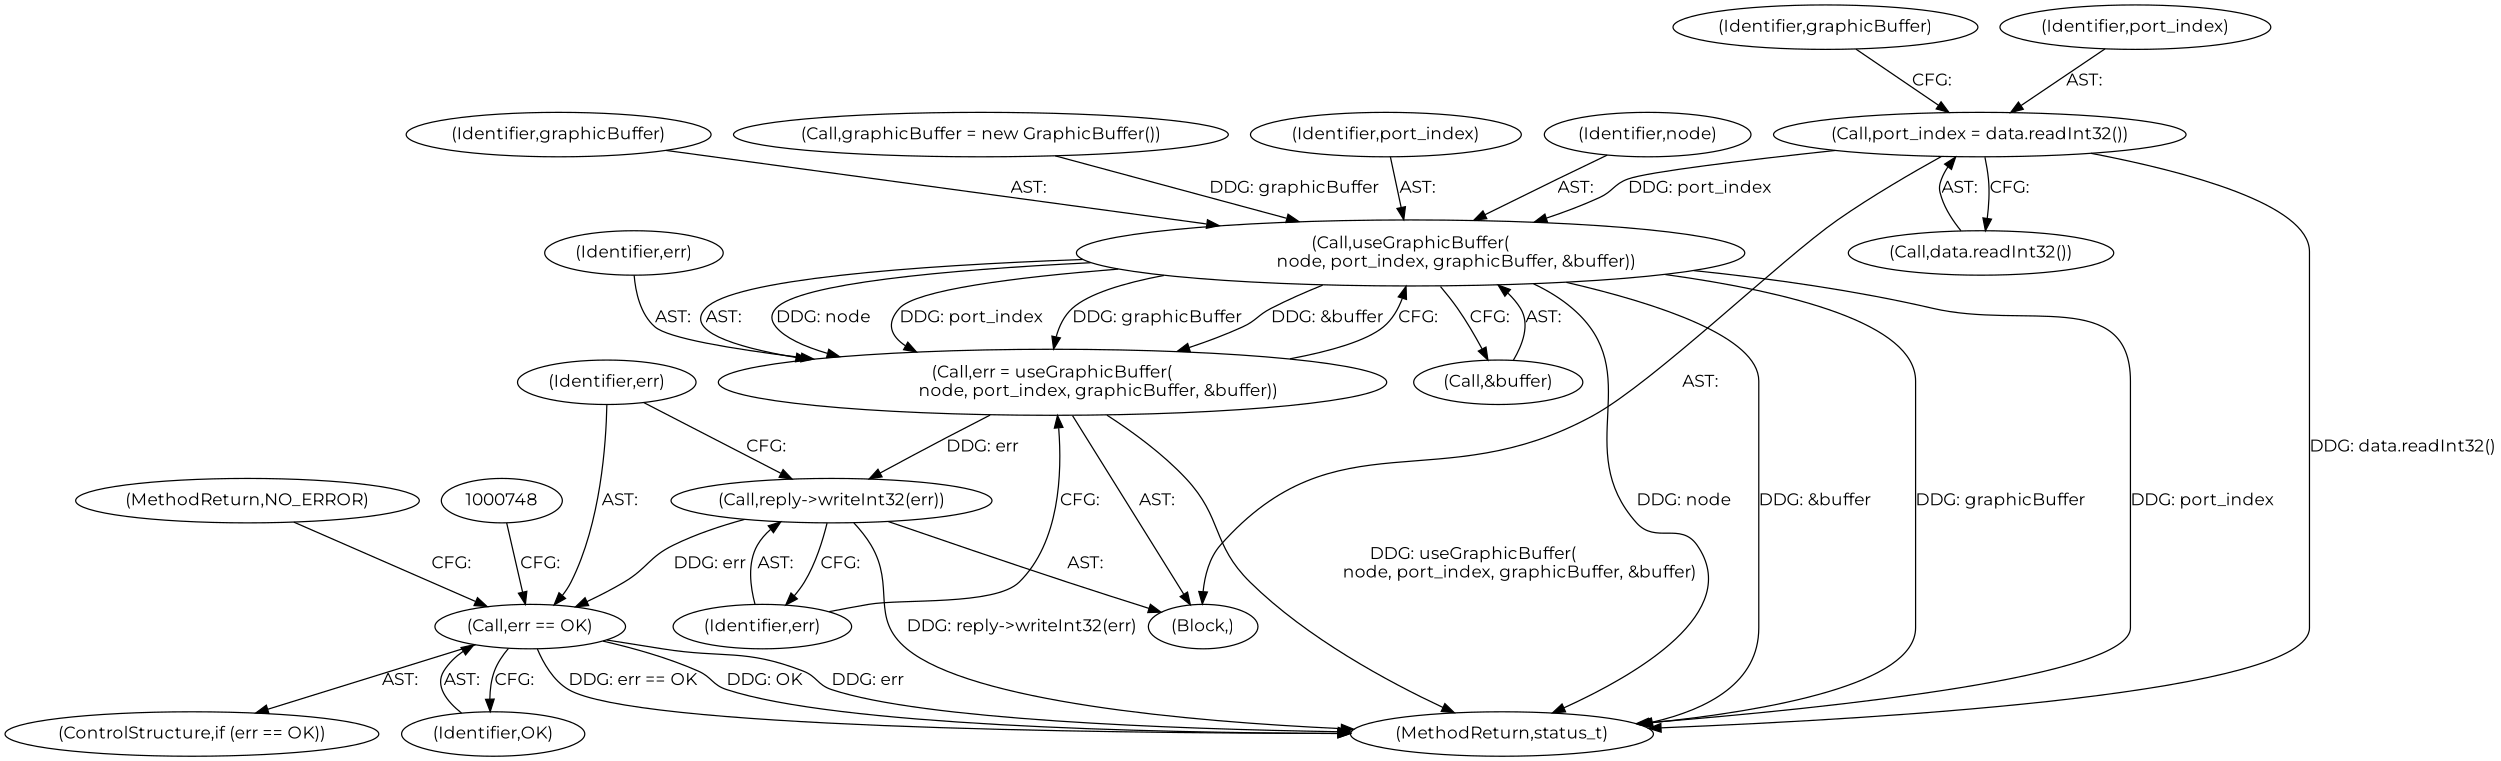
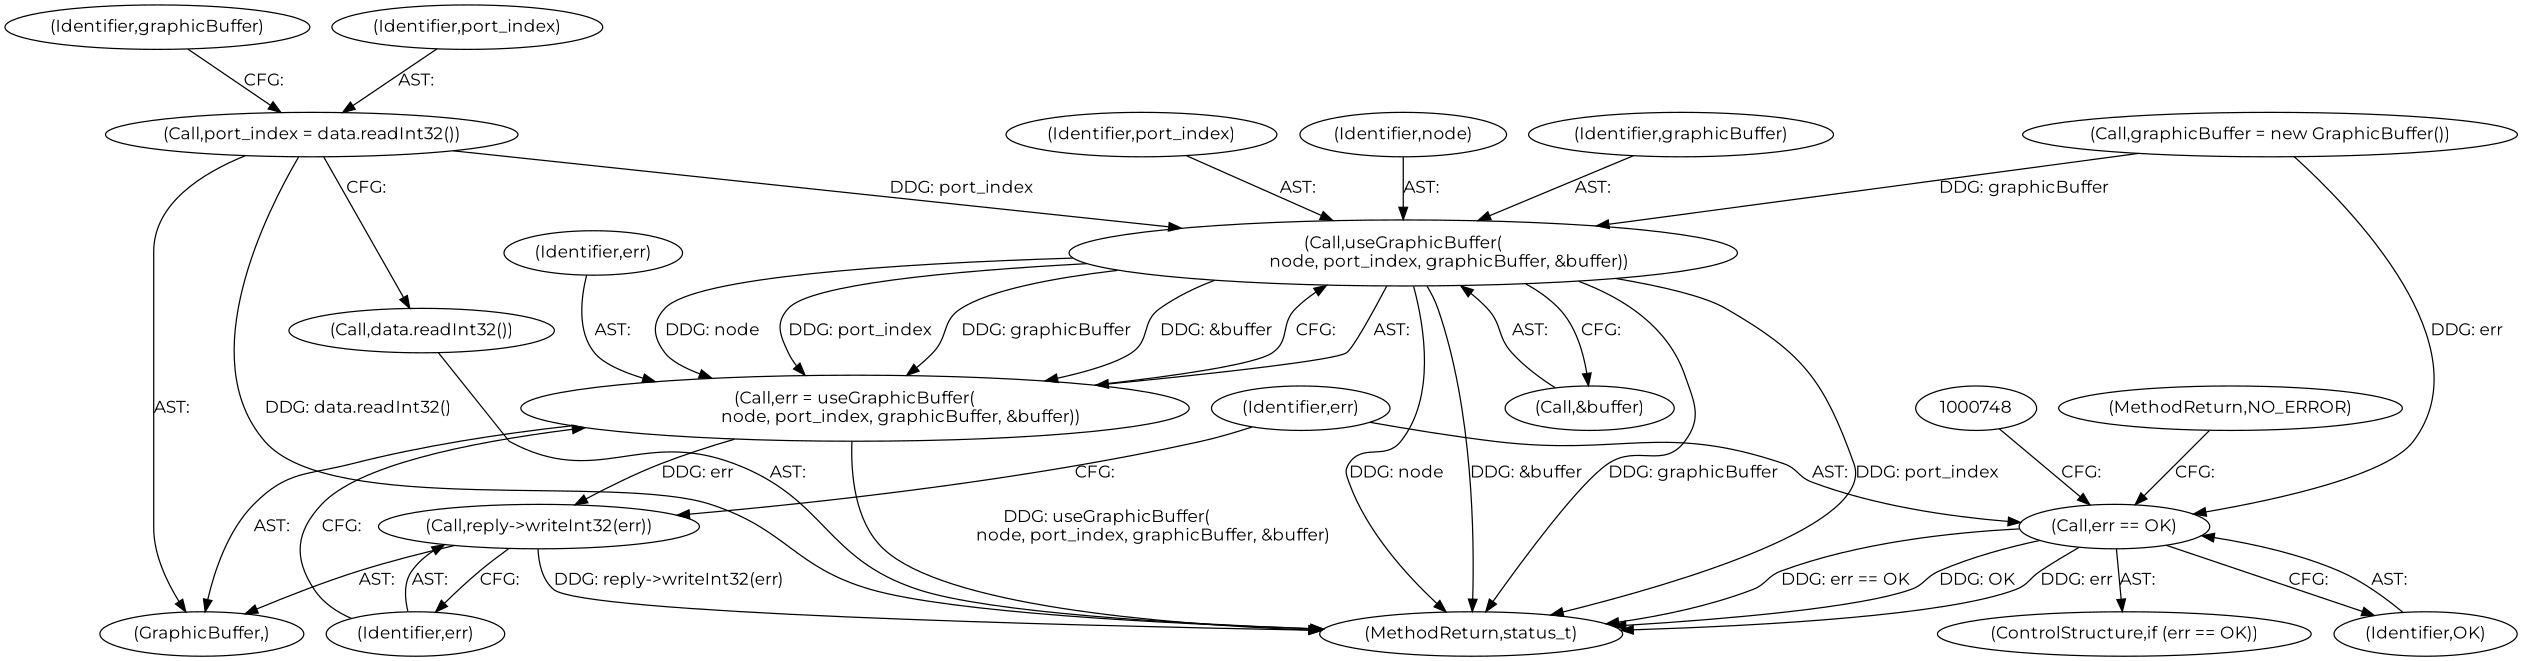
(1943, 200) -> (844, 546)
(661, 552) -> (2432, 389)
(1203, 627) -> (202, 634)
